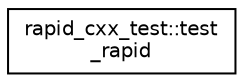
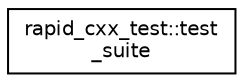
(122, 41) -> (122, 41)
